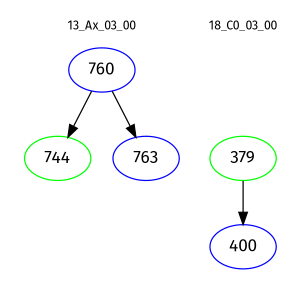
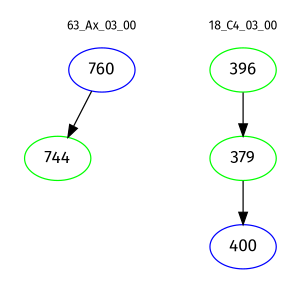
(102, 26) -> (102, 26)
(243, 26) -> (243, 26)
none -> (243, 70)
(146, 158) -> none
